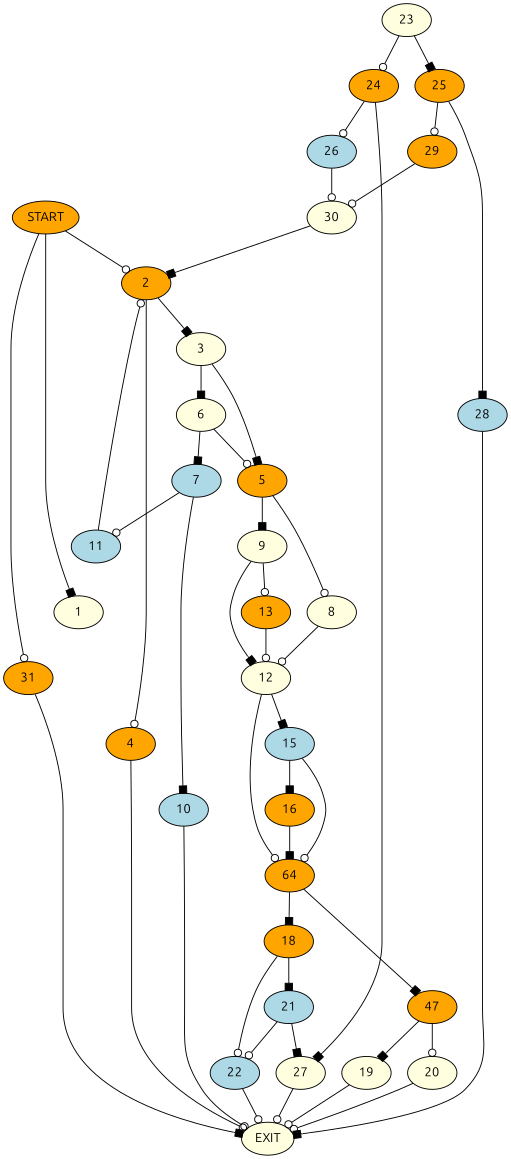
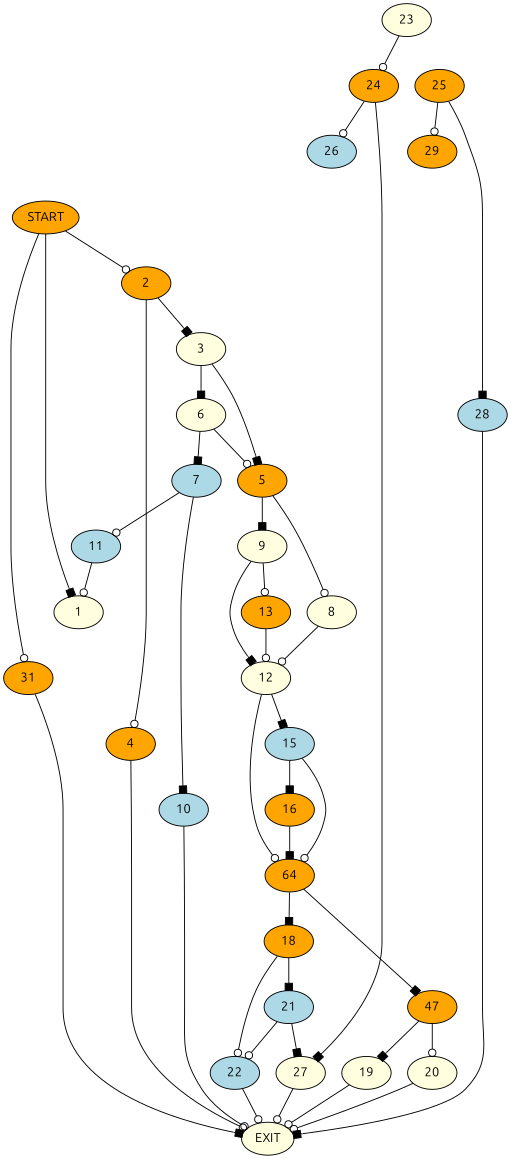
(421, 49) -> none
(332, 218) -> none
(117, 418) -> (88, 576)
